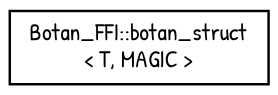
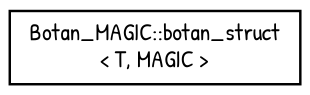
(139, 48) -> (155, 48)
